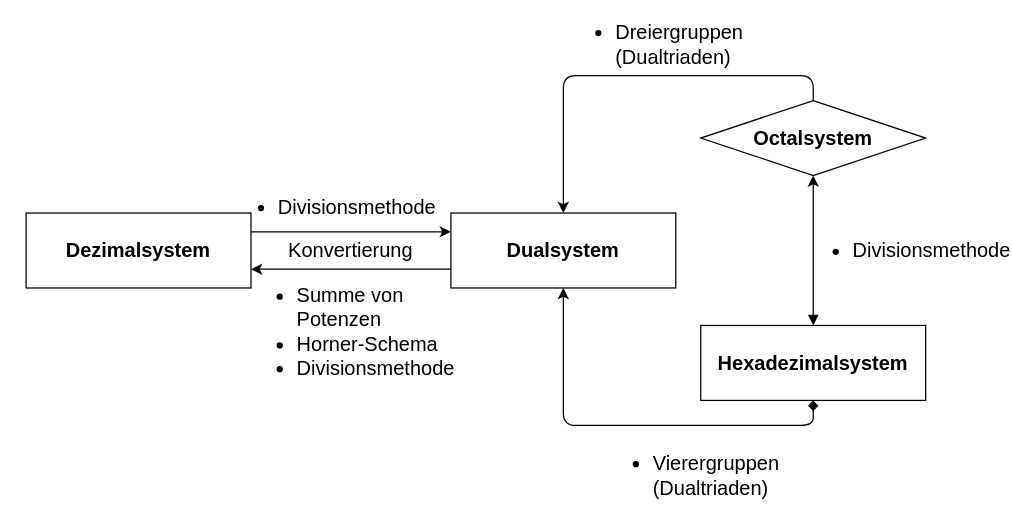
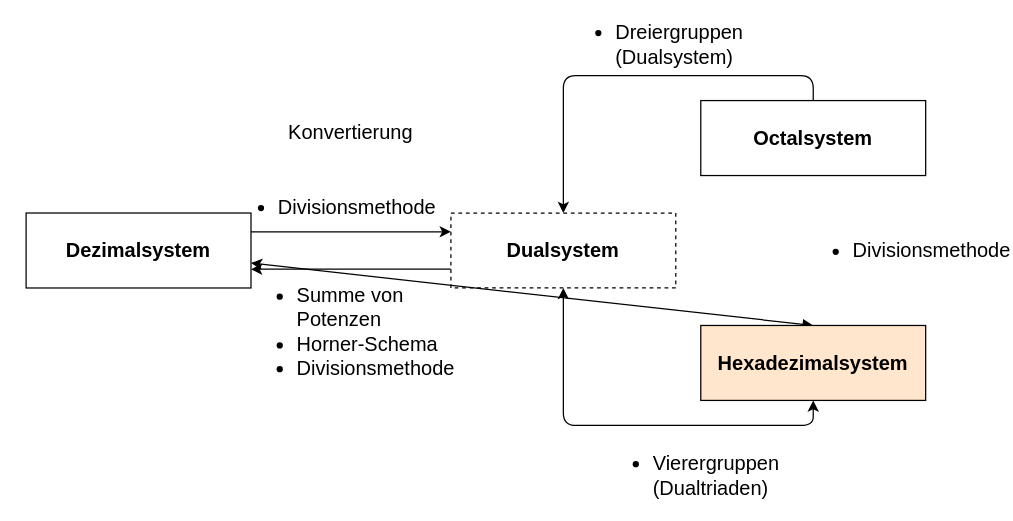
(689, 44) -> (689, 44)
(813, 138) -> (813, 138)
(813, 250) -> (641, 306)
(351, 251) -> (351, 132)
(563, 251) -> (563, 251)
(813, 363) -> (813, 363)
(813, 411) -> (813, 410)
